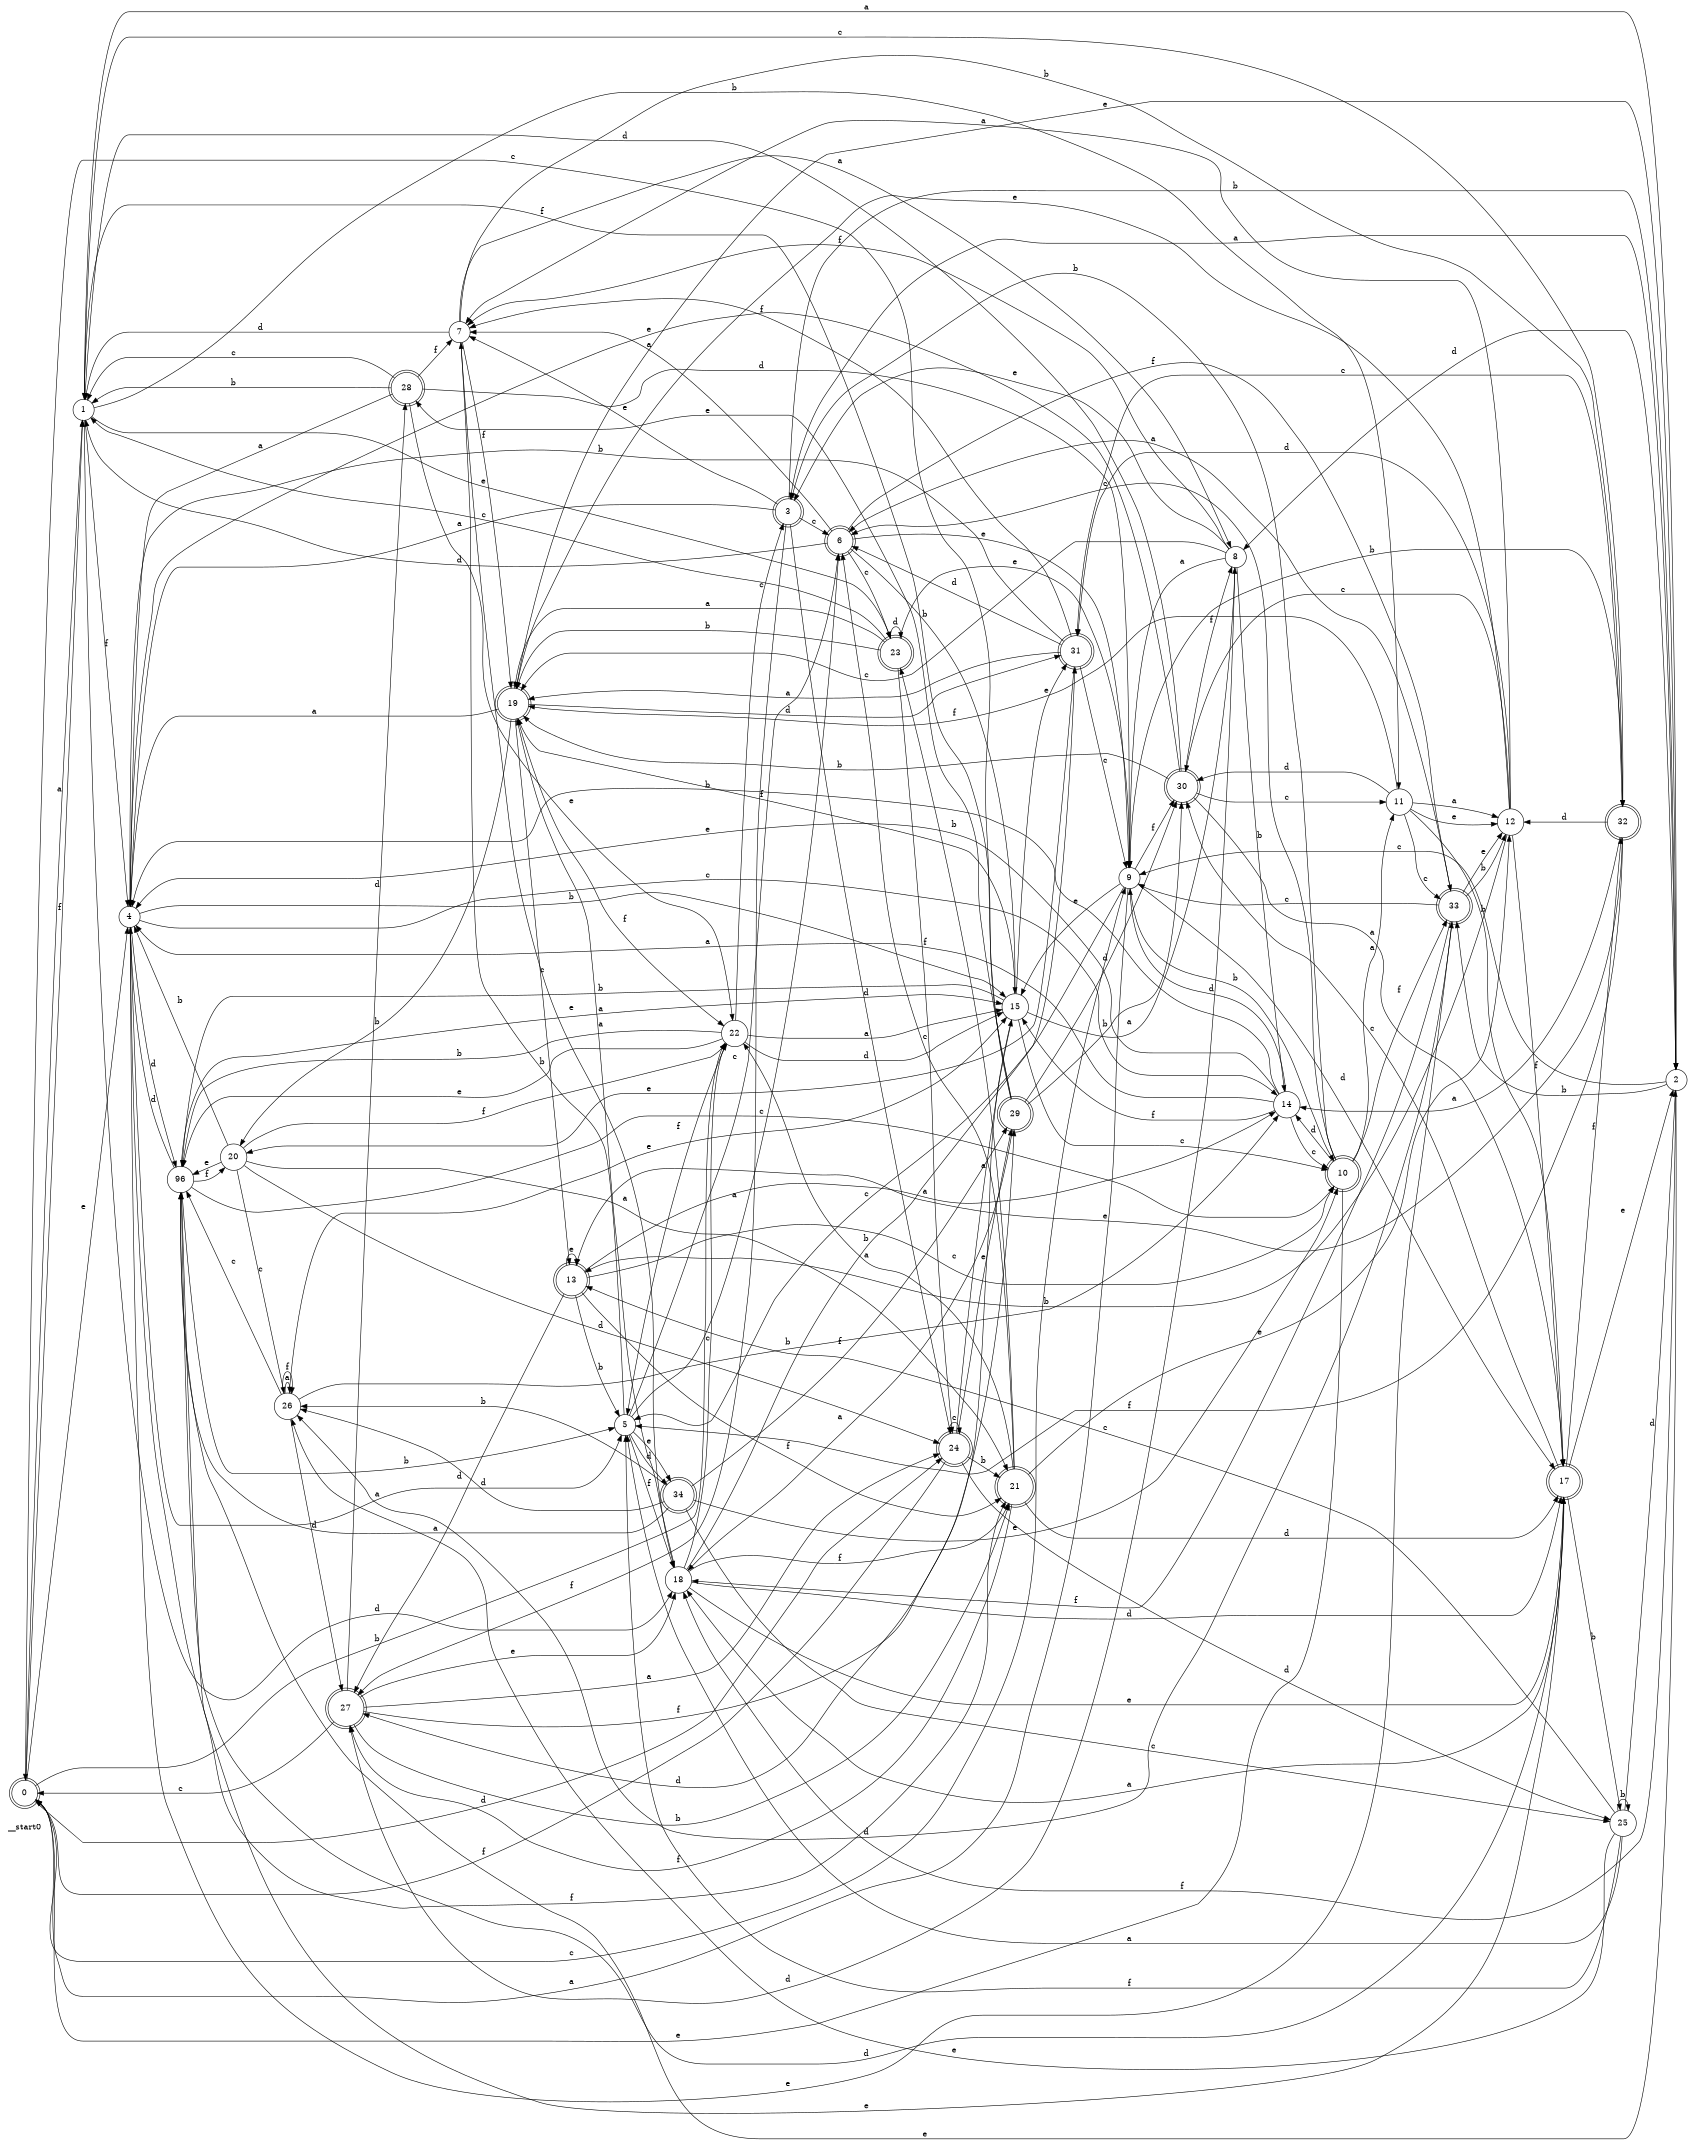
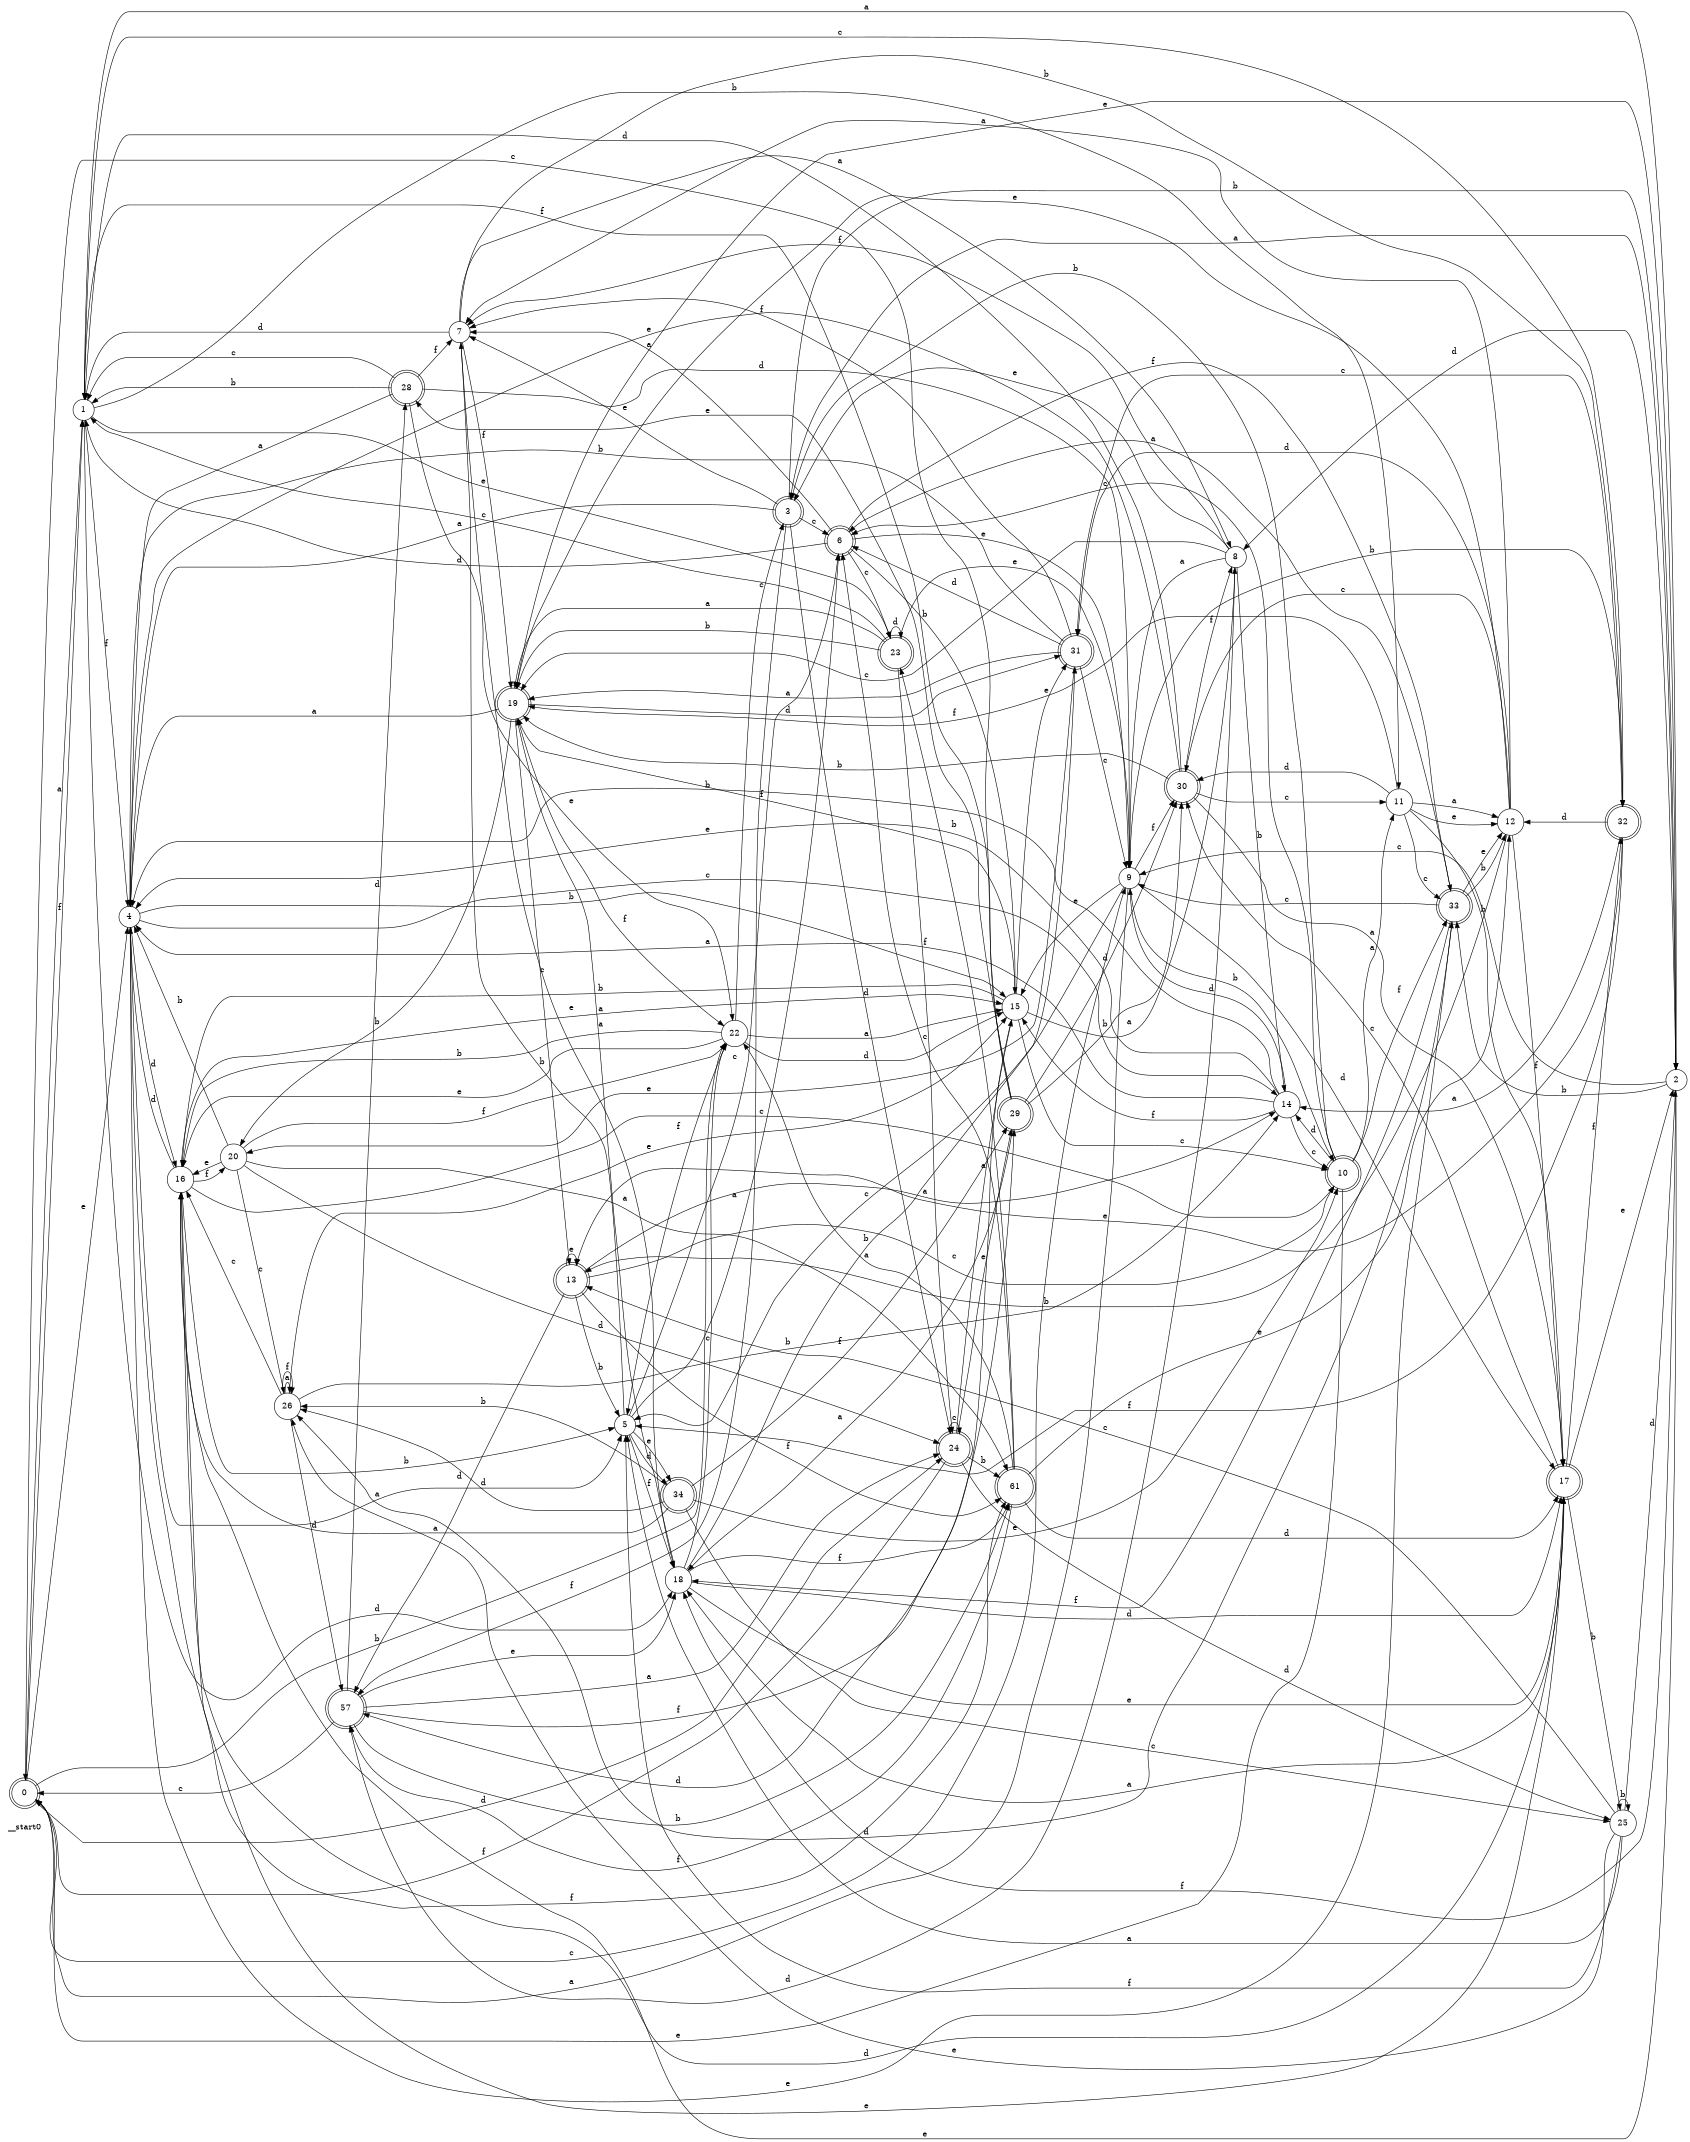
(180, 1180) -> (180, 1180)
(1015, 1487) -> (1015, 1487)
(346, 1708) -> (346, 1708)
